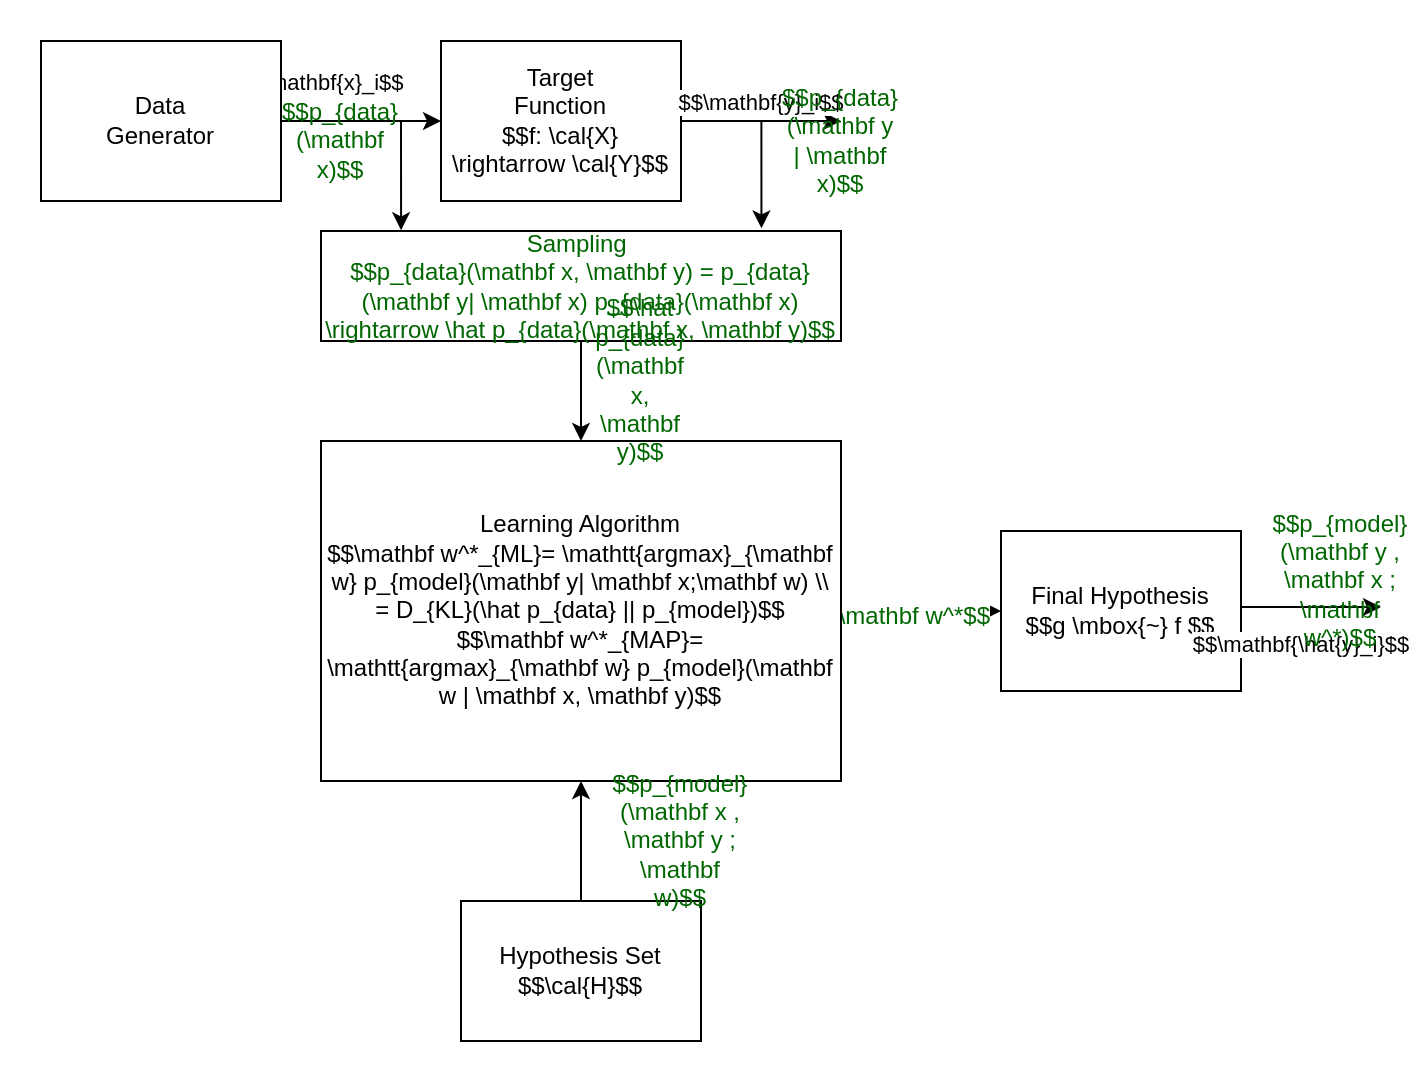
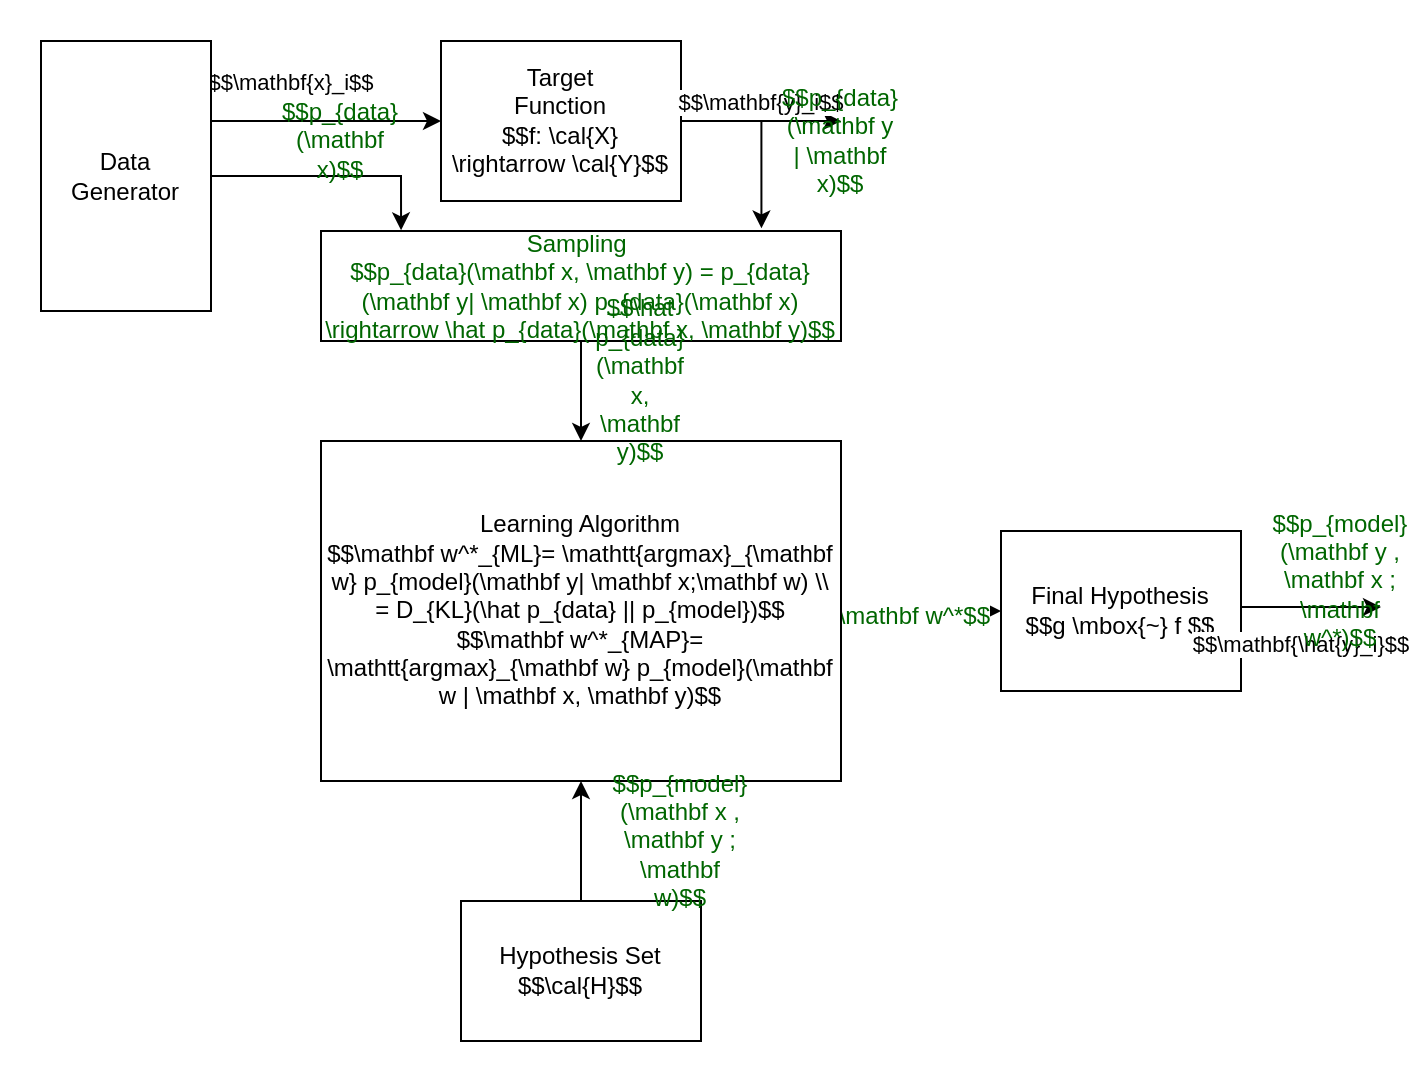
(161, 121) -> (126, 176)
